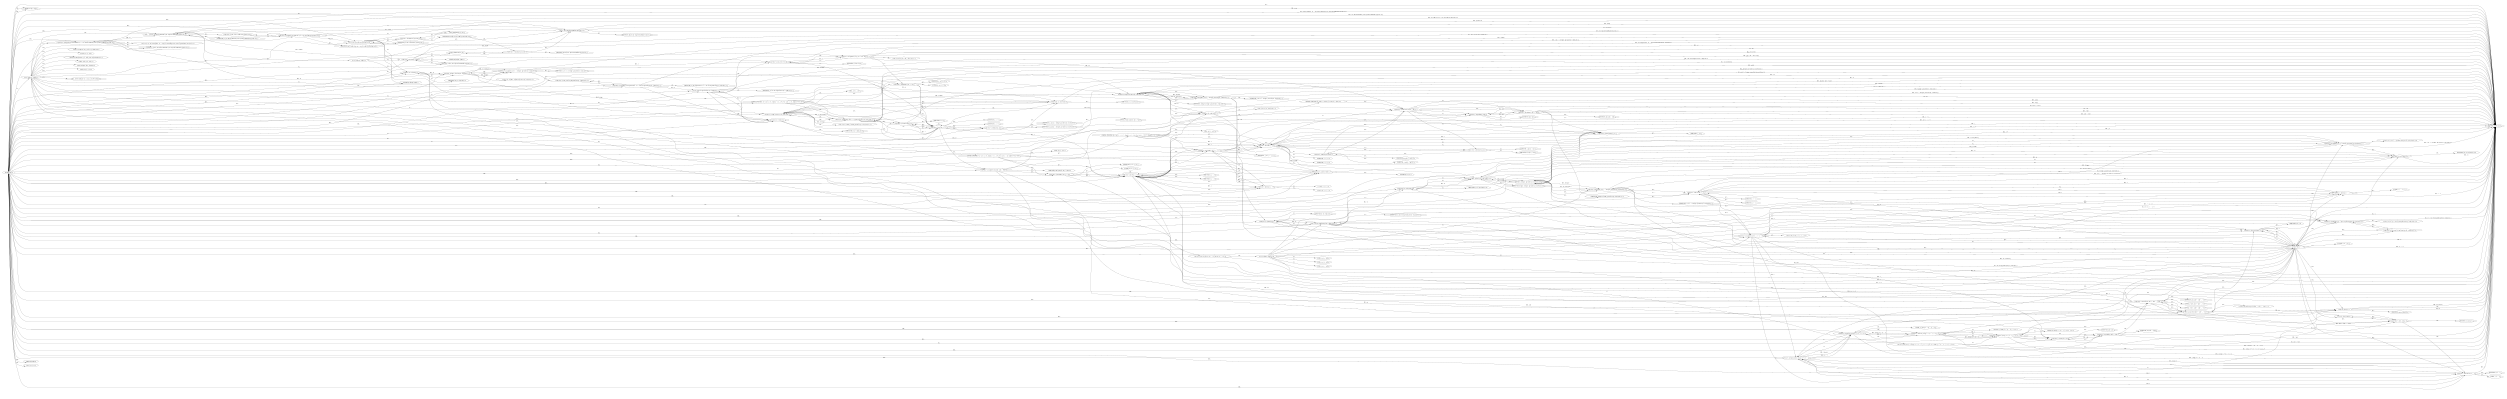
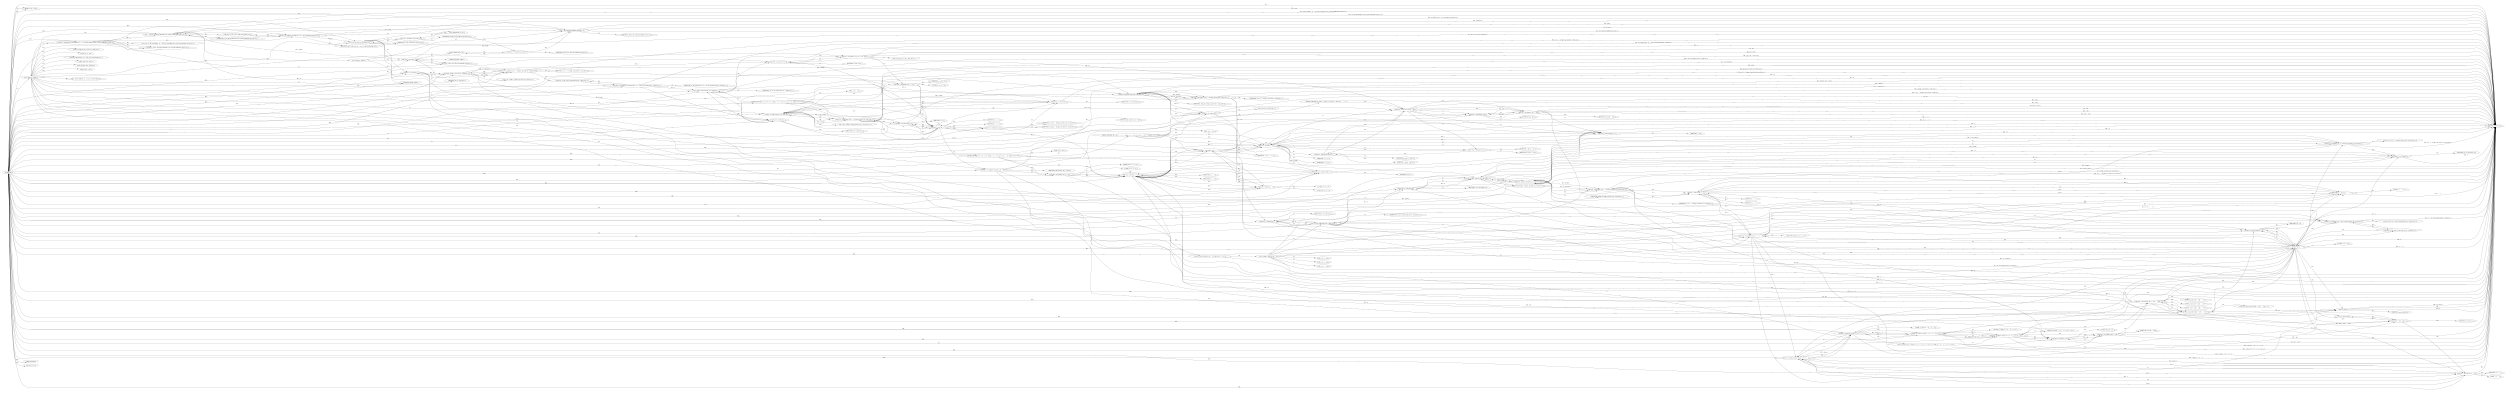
(1491, 38) -> (1368, 200)
